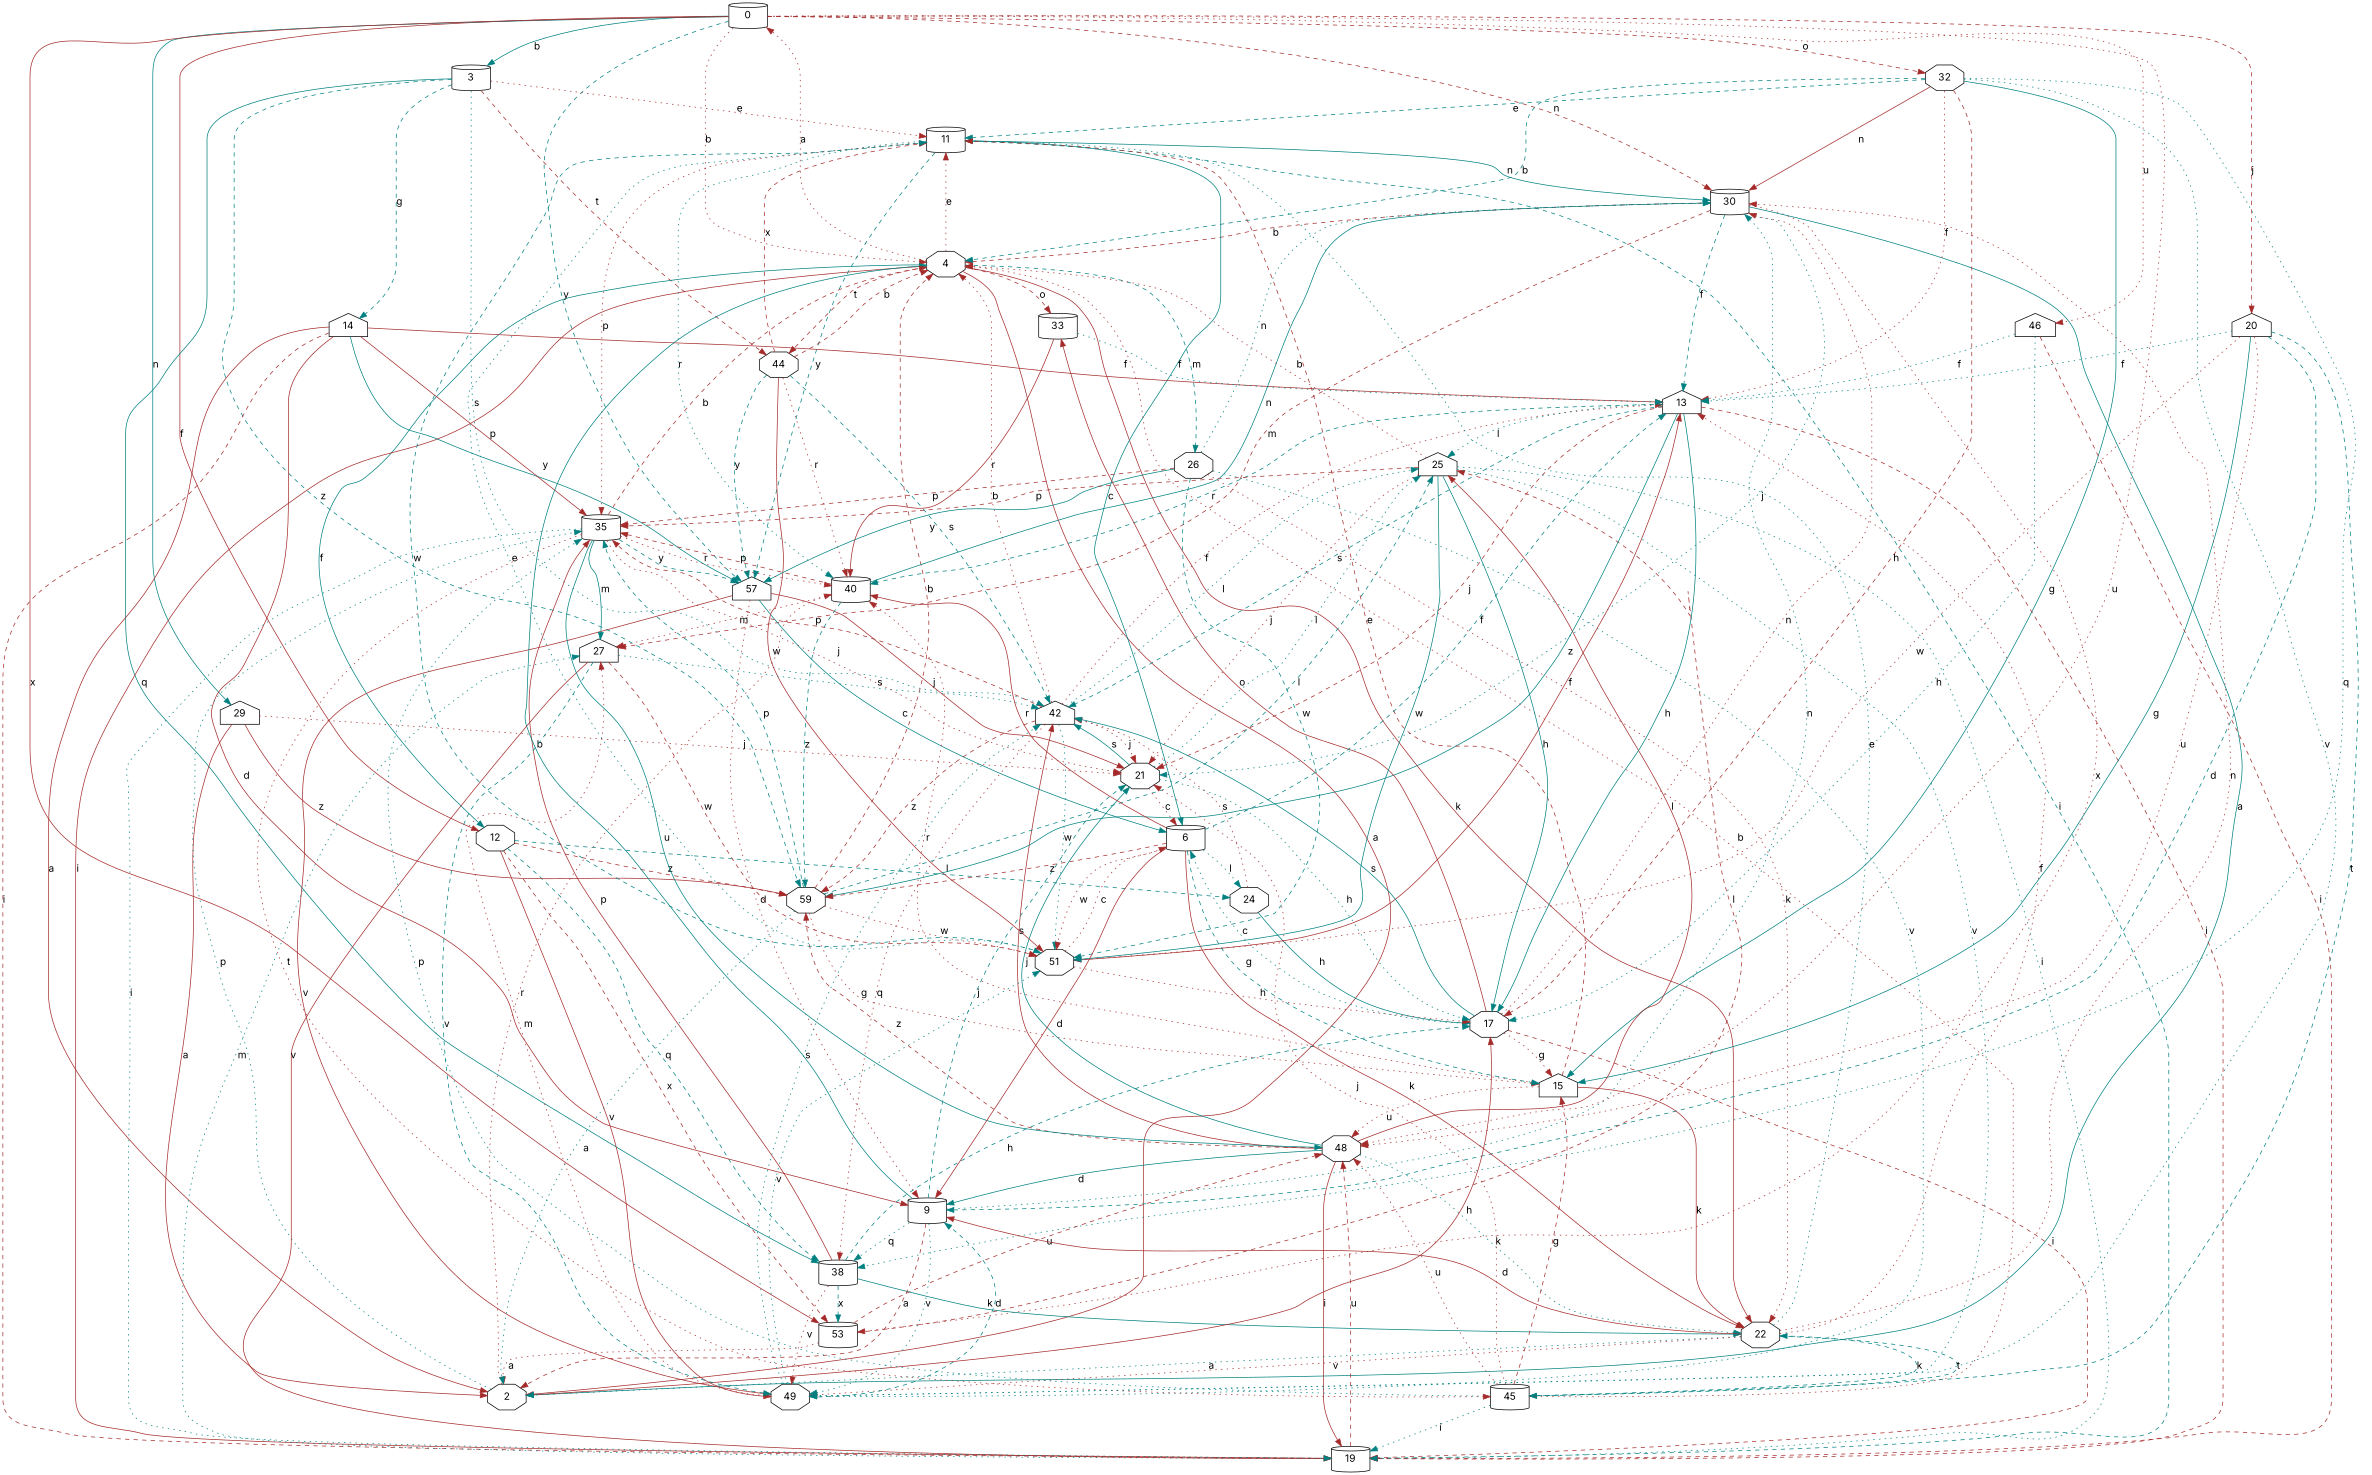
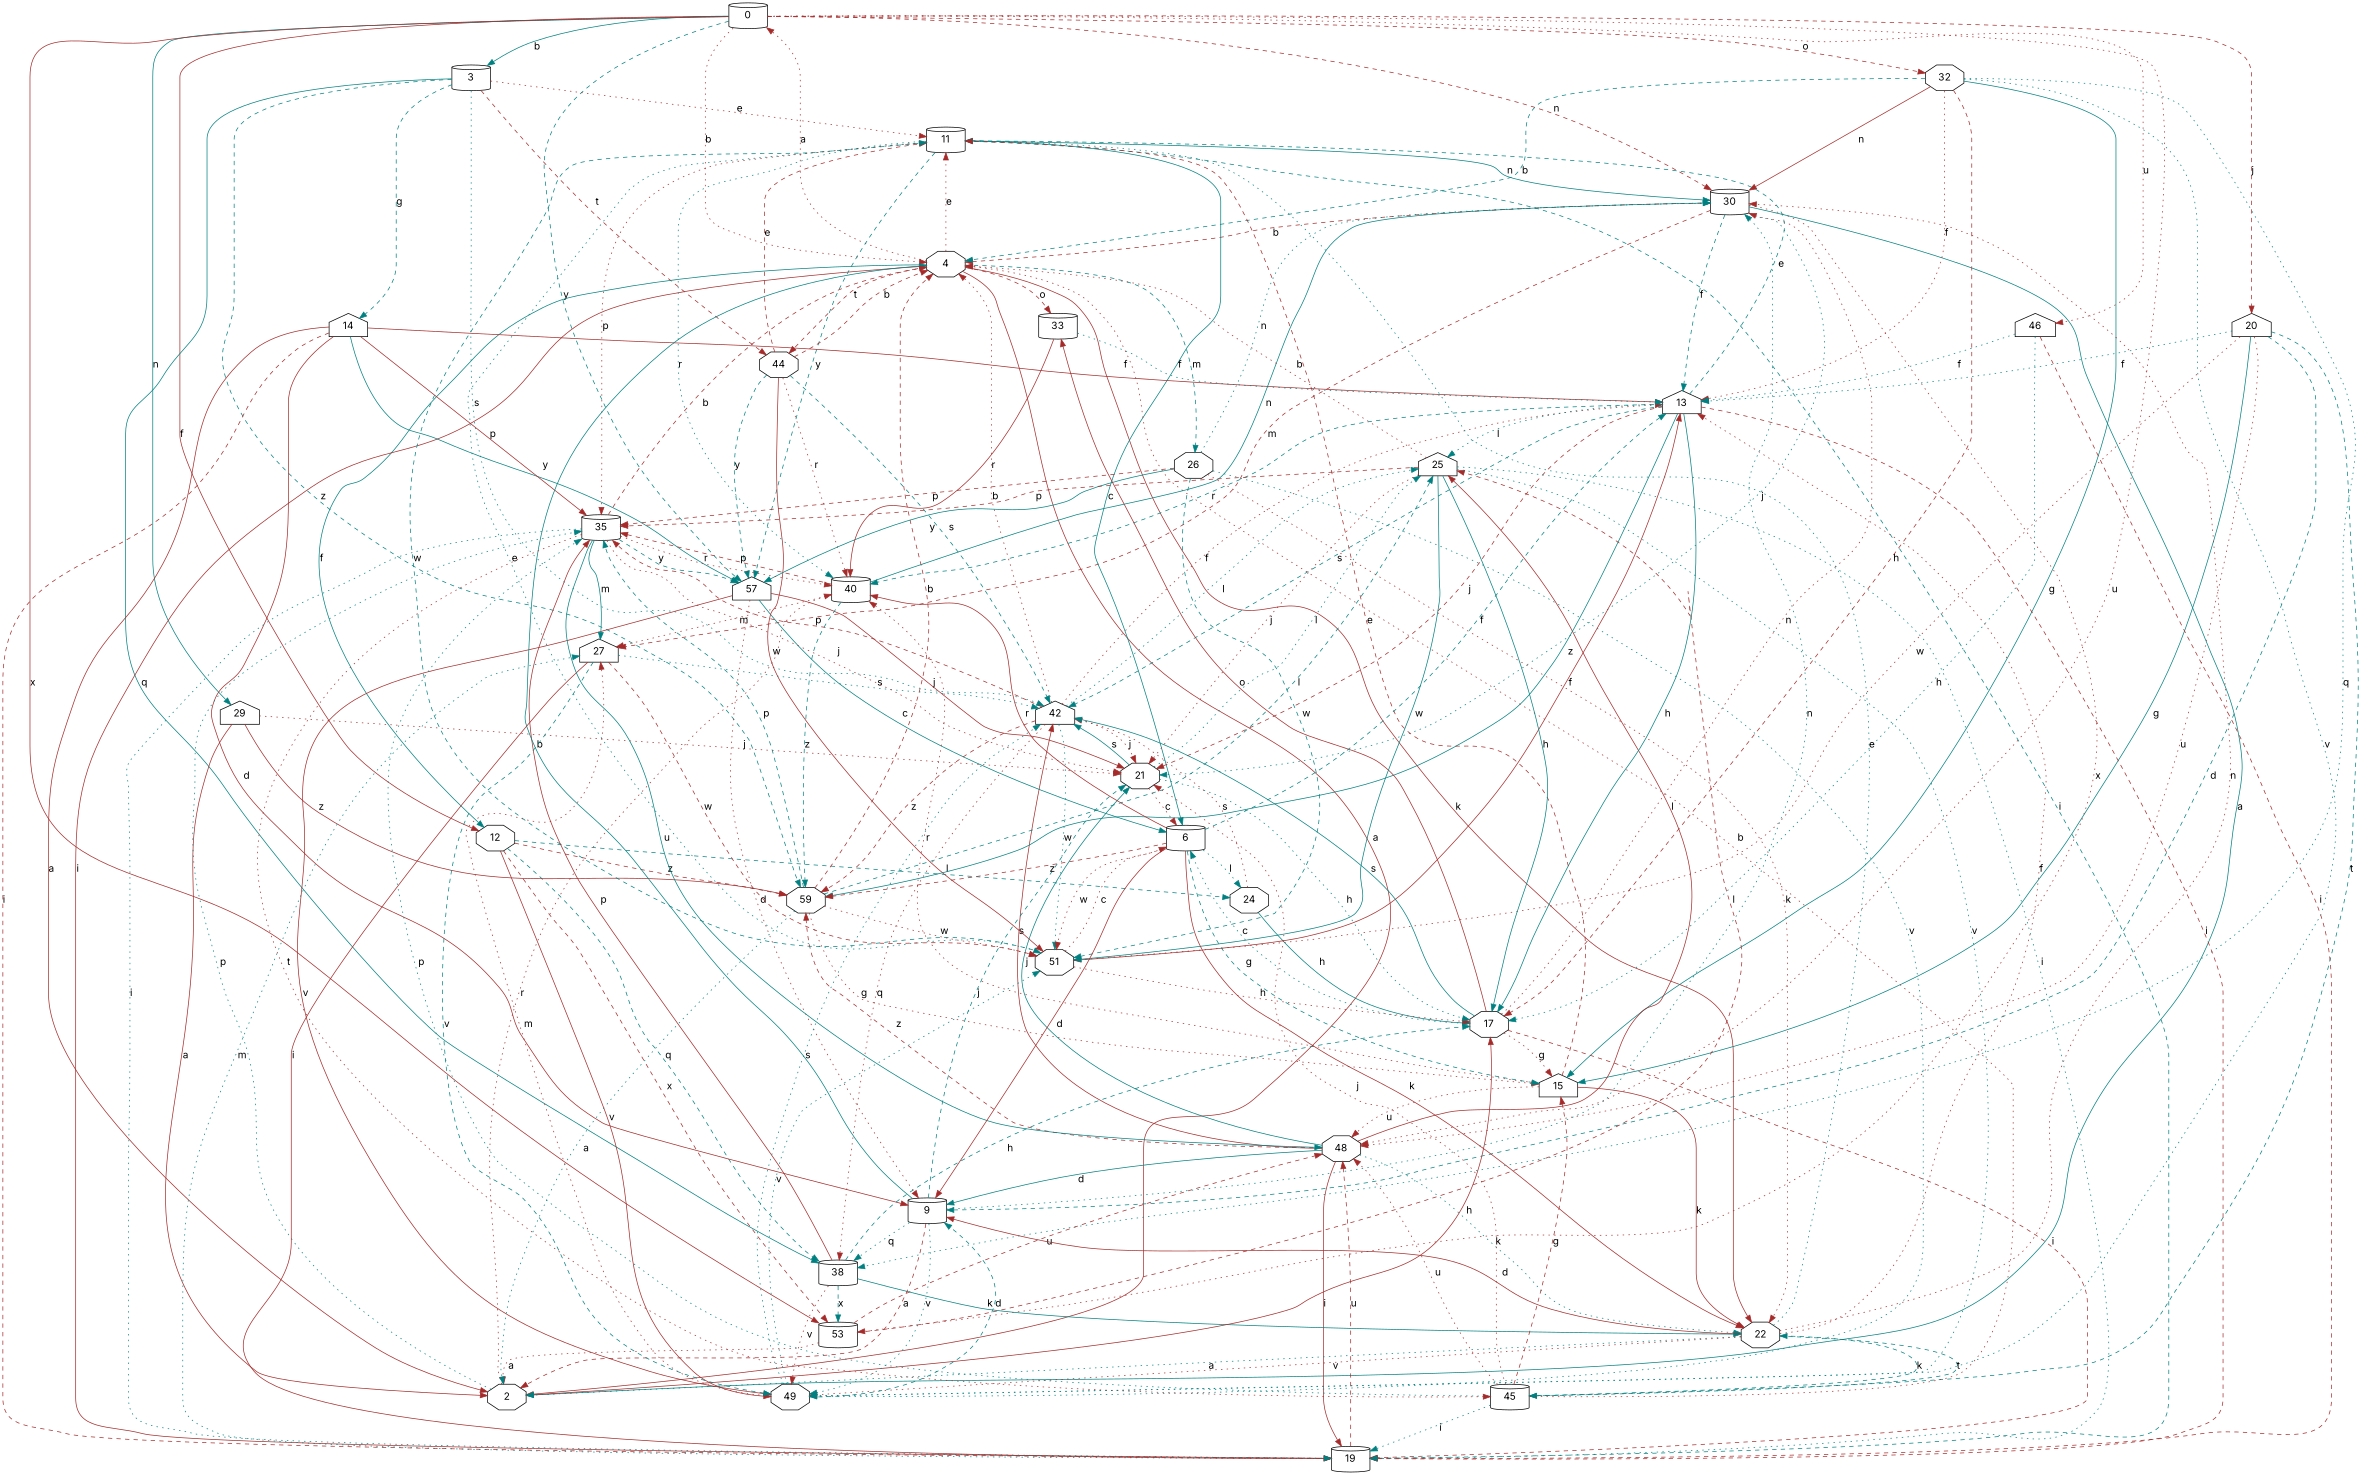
(1449, 107) -> (1487, 155)
(768, 233) -> (768, 233)
(293, 1055) -> (293, 1055)
